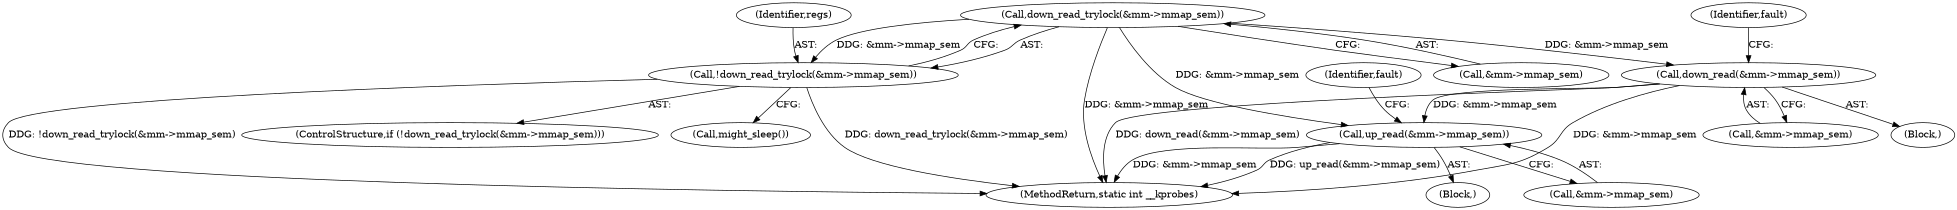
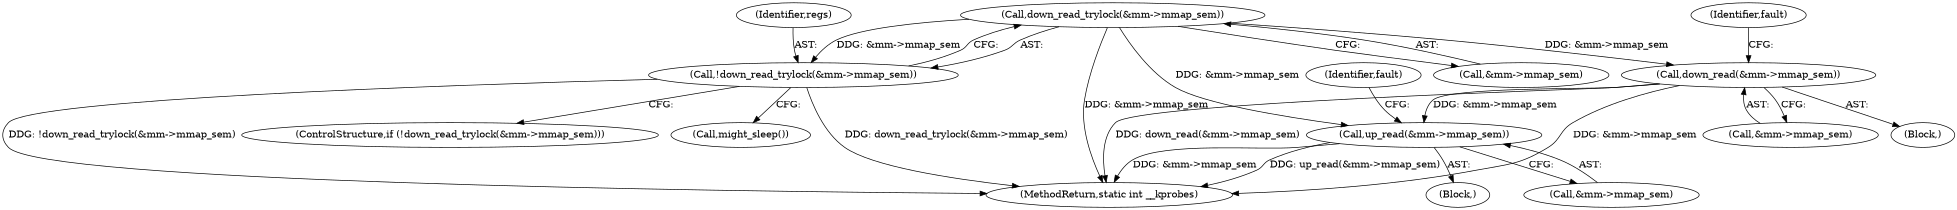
(662, 105) -> (663, 105)
